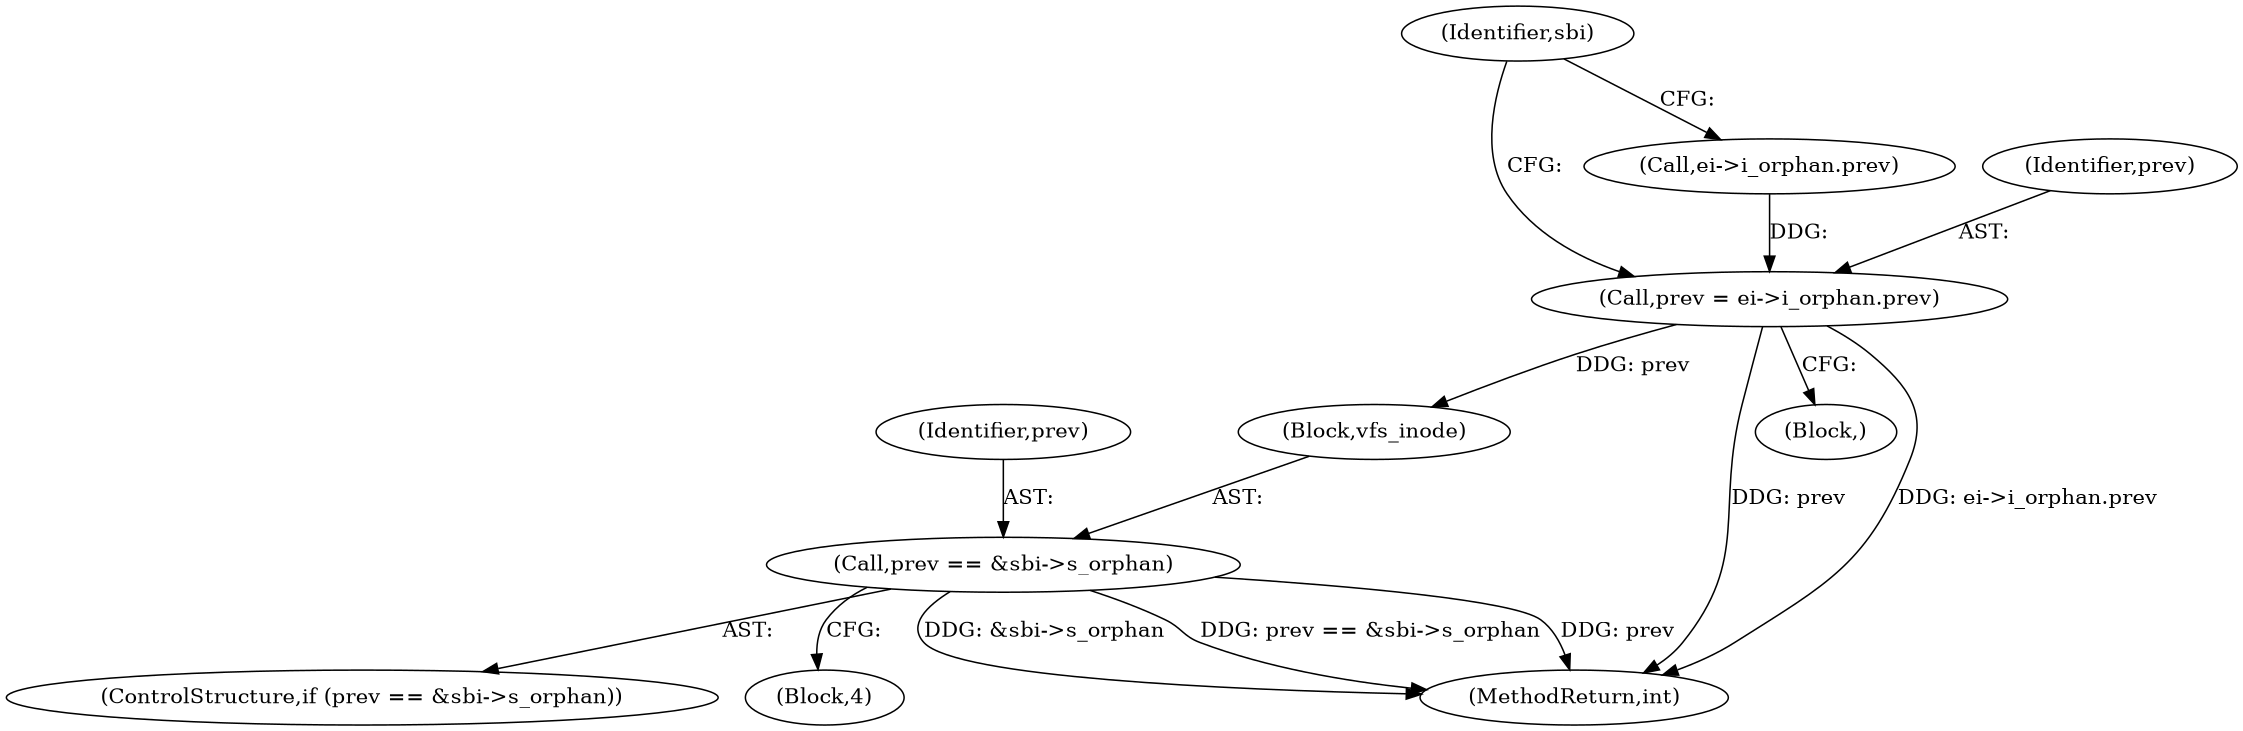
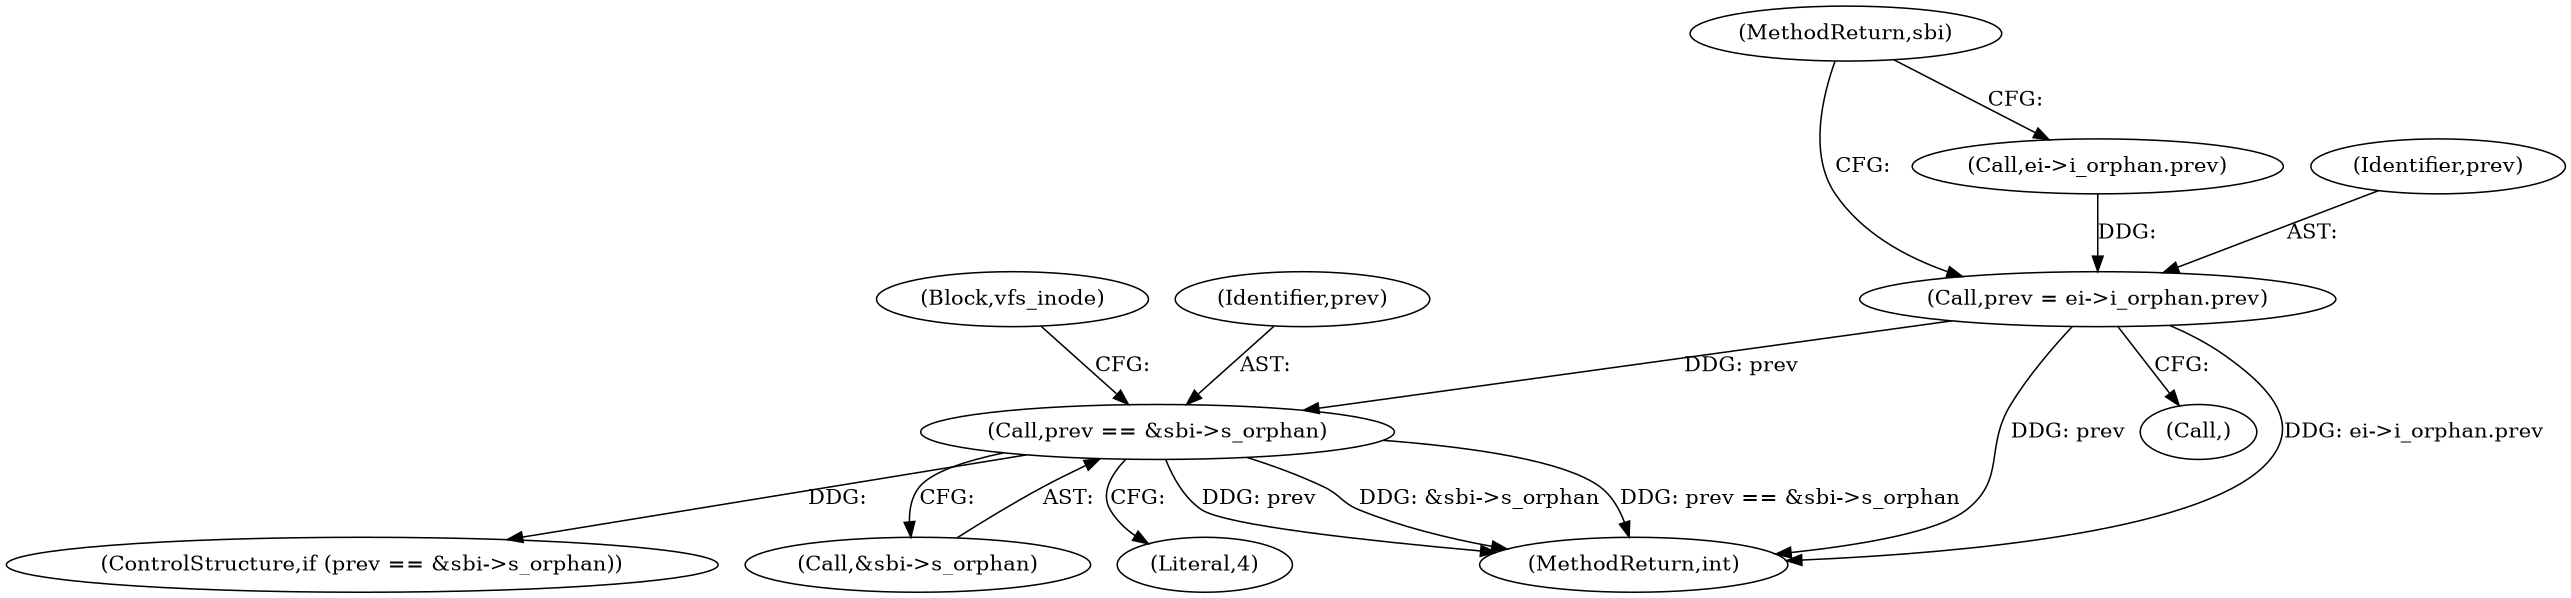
(1518, 34) -> (1846, 34)
(1560, 359) -> (1635, 365)
(1826, 432) -> (2198, 432)
(1241, 498) -> (1126, 366)
none -> (918, 565)
(751, 631) -> (841, 498)
(825, 698) -> (1205, 565)
